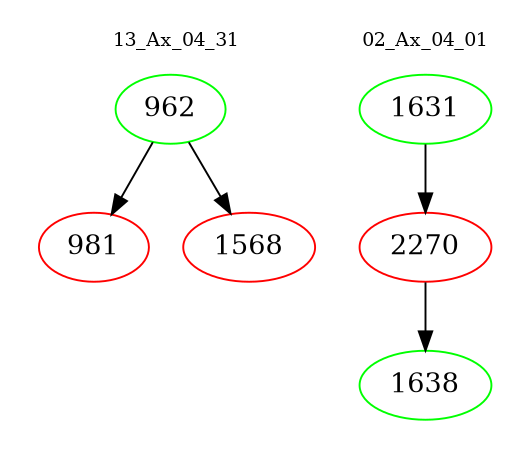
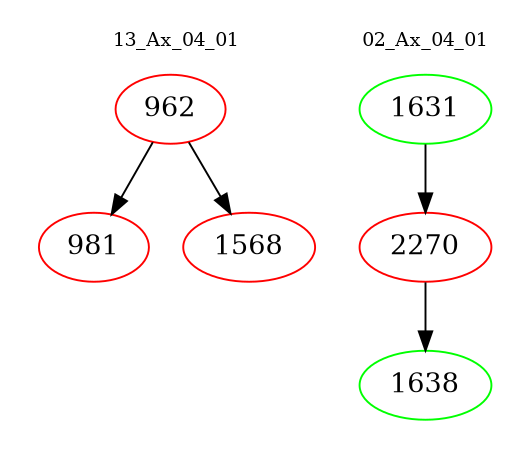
(176, 41) -> (176, 41)
(171, 109) -> (171, 109)
